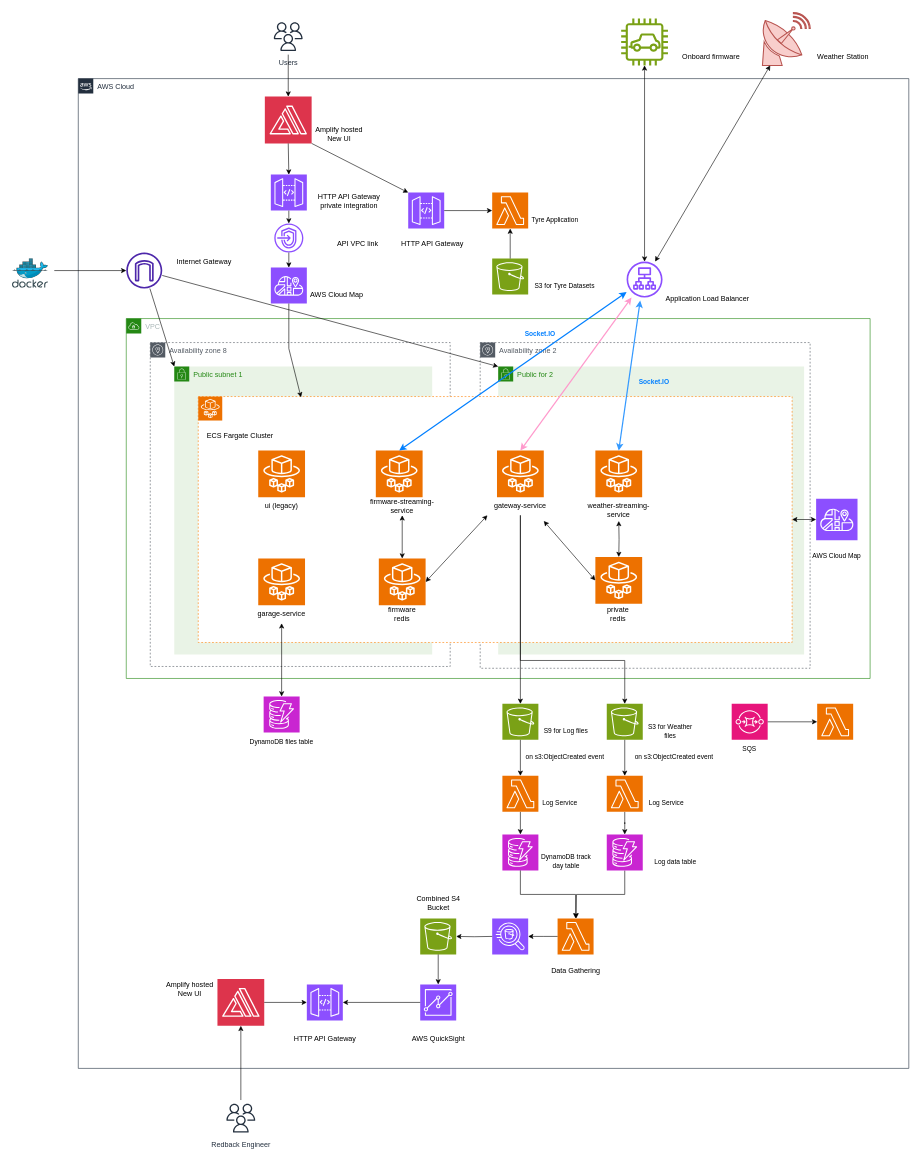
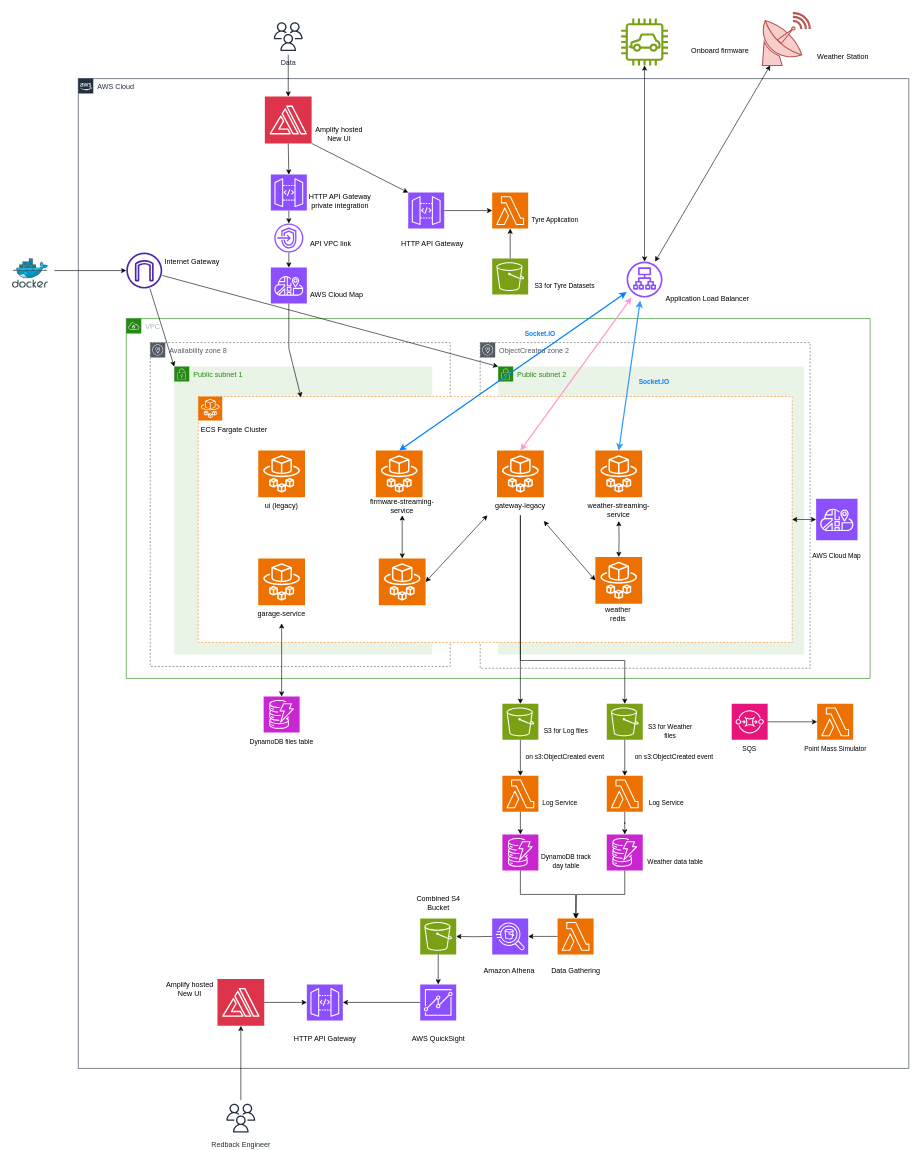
(711, 56) -> (720, 50)
(289, 63) -> (289, 63)
(349, 201) -> (340, 201)
(358, 243) -> (331, 243)
(204, 261) -> (192, 261)
(531, 351) -> (538, 351)
(538, 375) -> (544, 375)
(240, 435) -> (234, 429)
(521, 506) -> (521, 506)
(402, 614) -> none
(618, 614) -> (618, 614)
(566, 731) -> (566, 731)
none -> (835, 749)
(676, 861) -> (676, 861)
none -> (509, 971)
